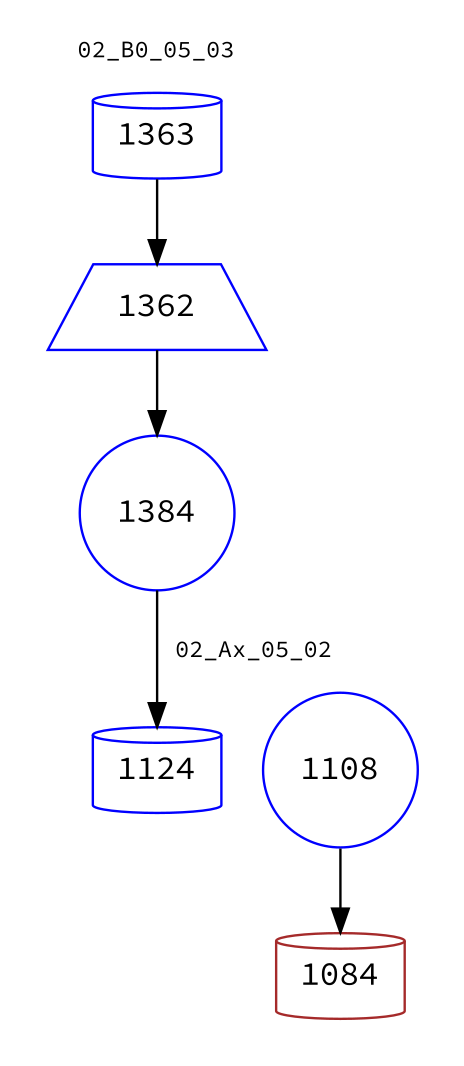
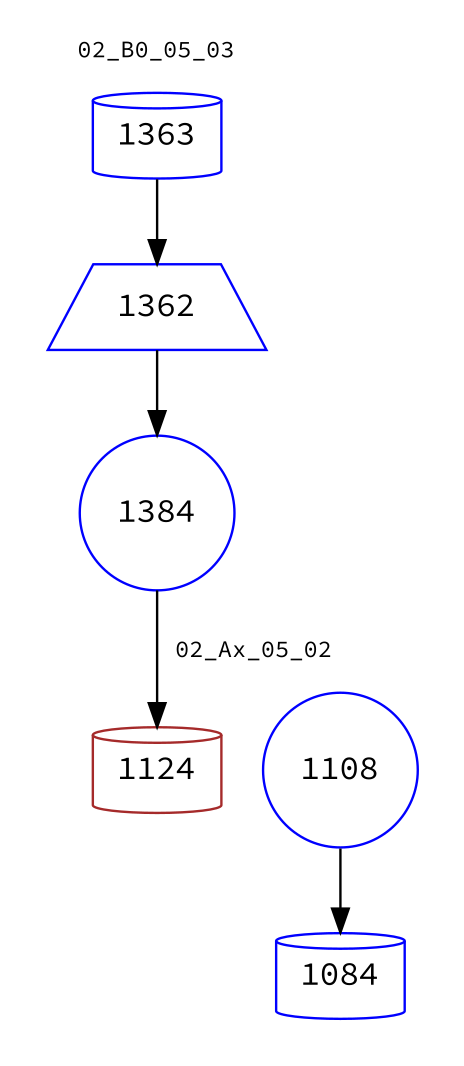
(157, 770) -> (157, 770)
(340, 976) -> (340, 976)
